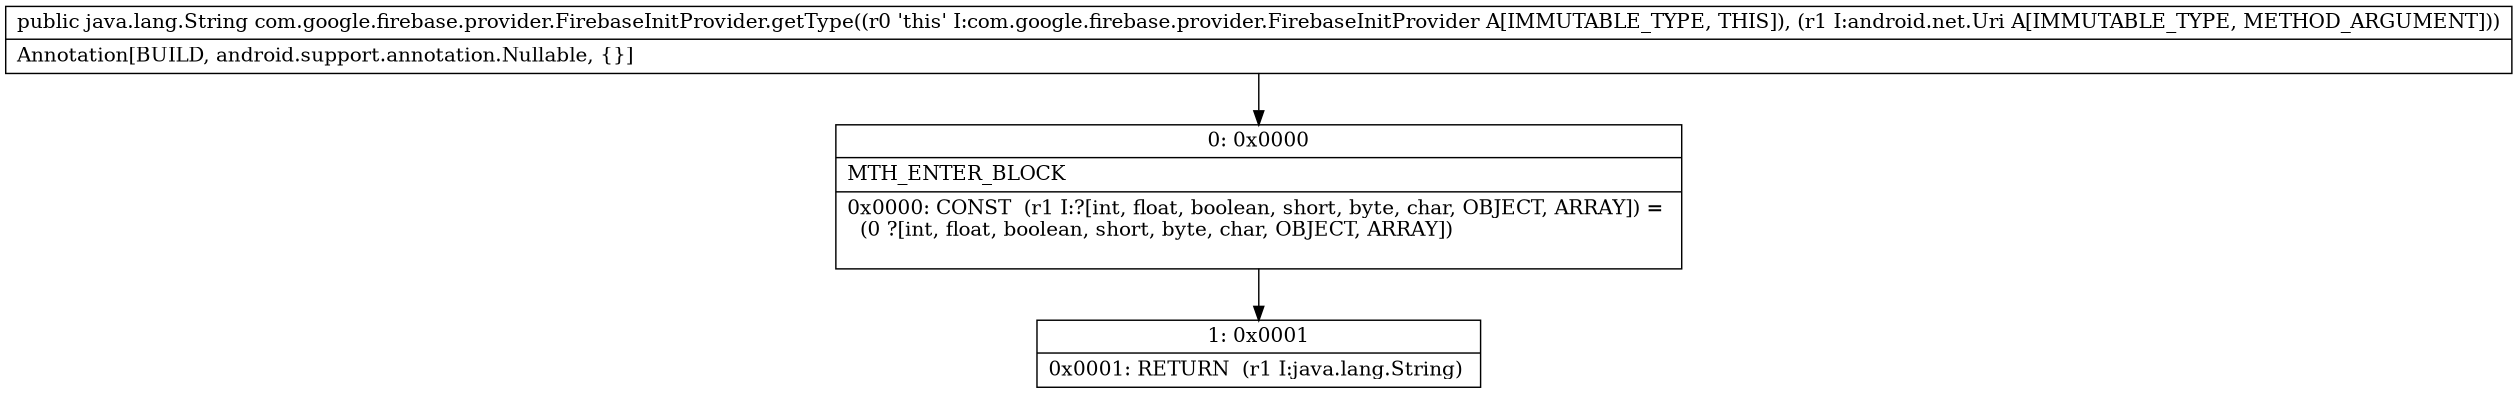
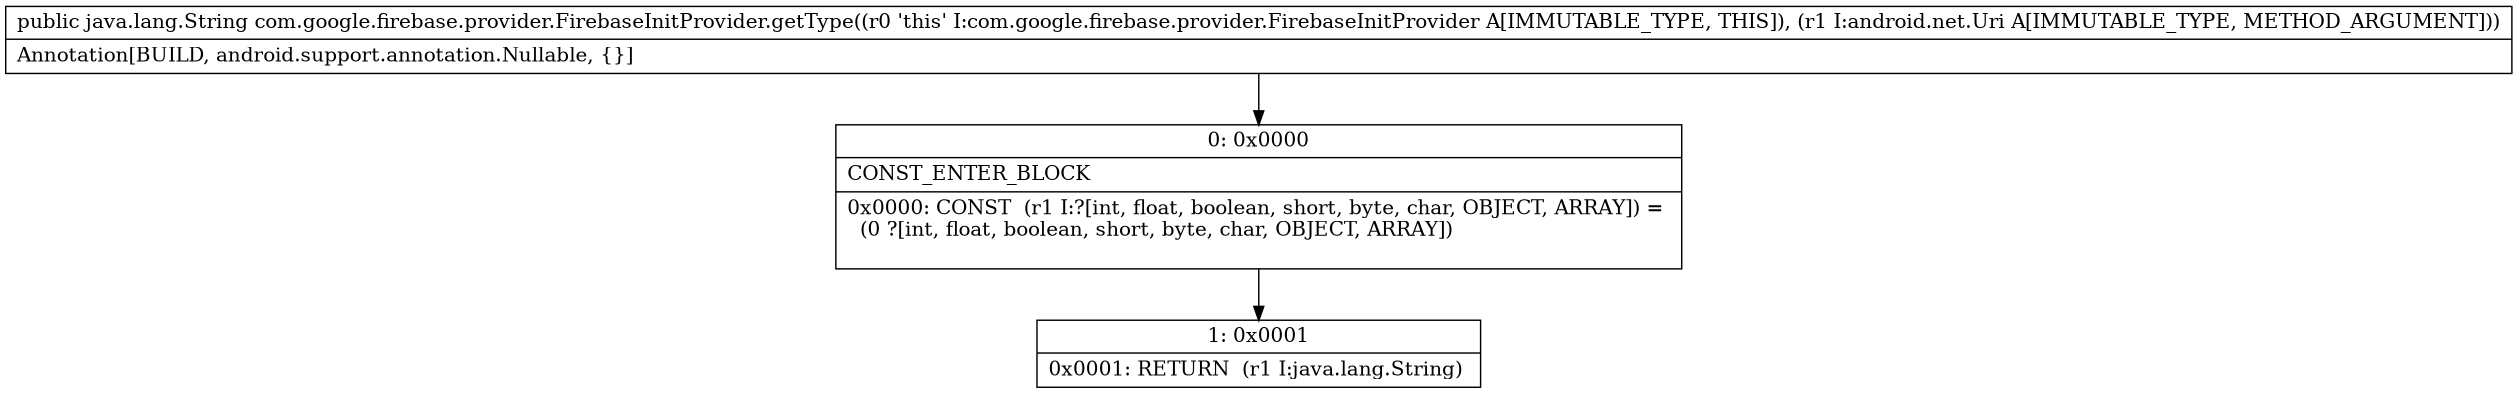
(957, 174) -> (969, 174)
